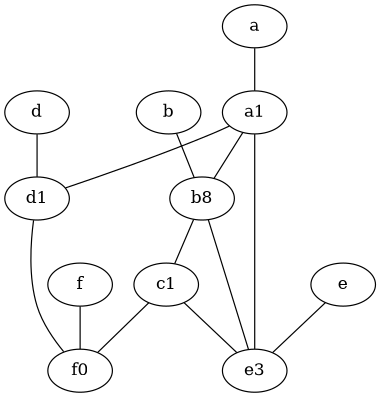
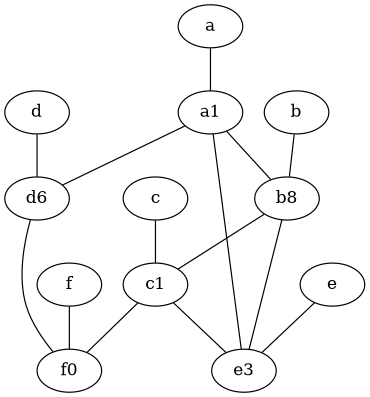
(37, 199) -> (37, 199)
none -> (155, 199)
